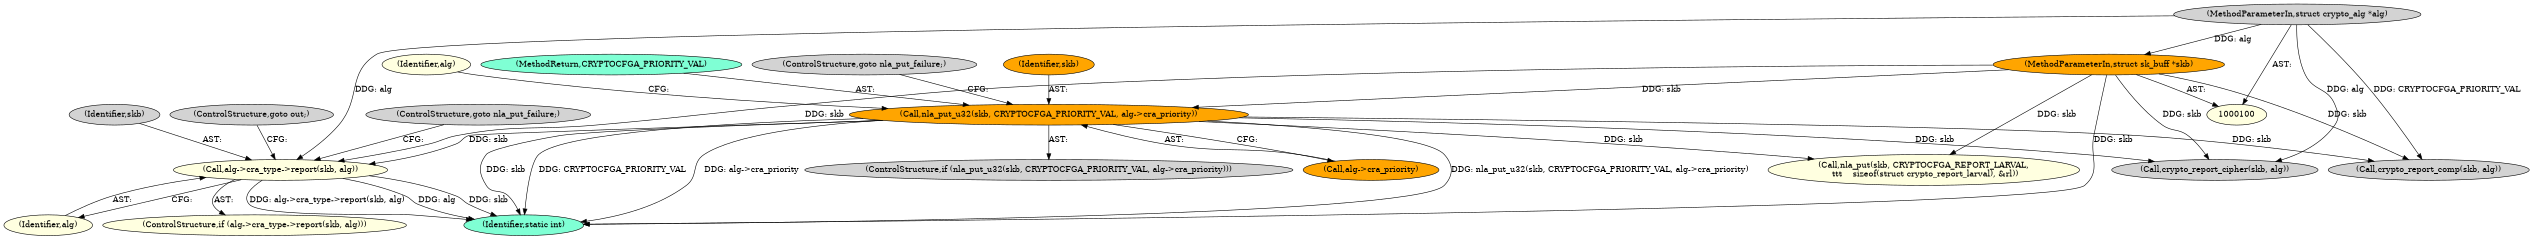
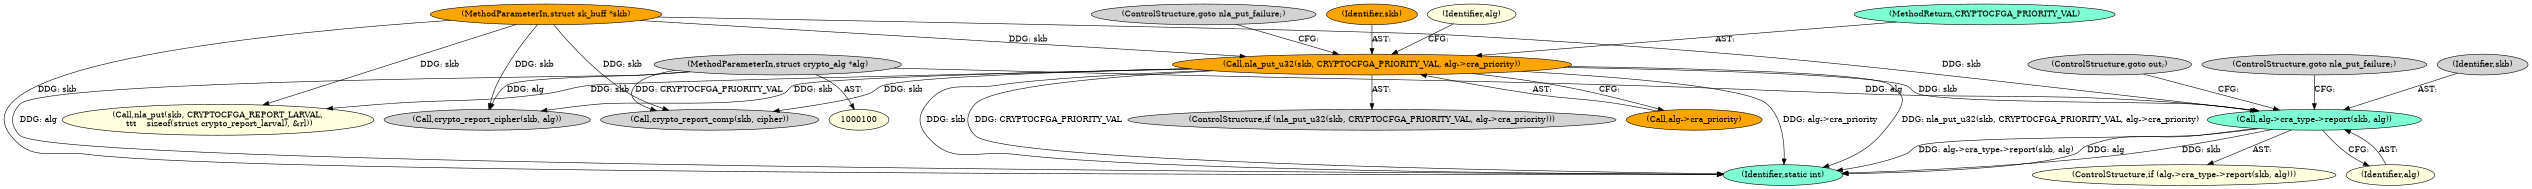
(2206, 39) -> (514, 161)
(2175, 89) -> none
(281, 170) -> (2314, 120)
(2429, 170) -> (710, 120)
